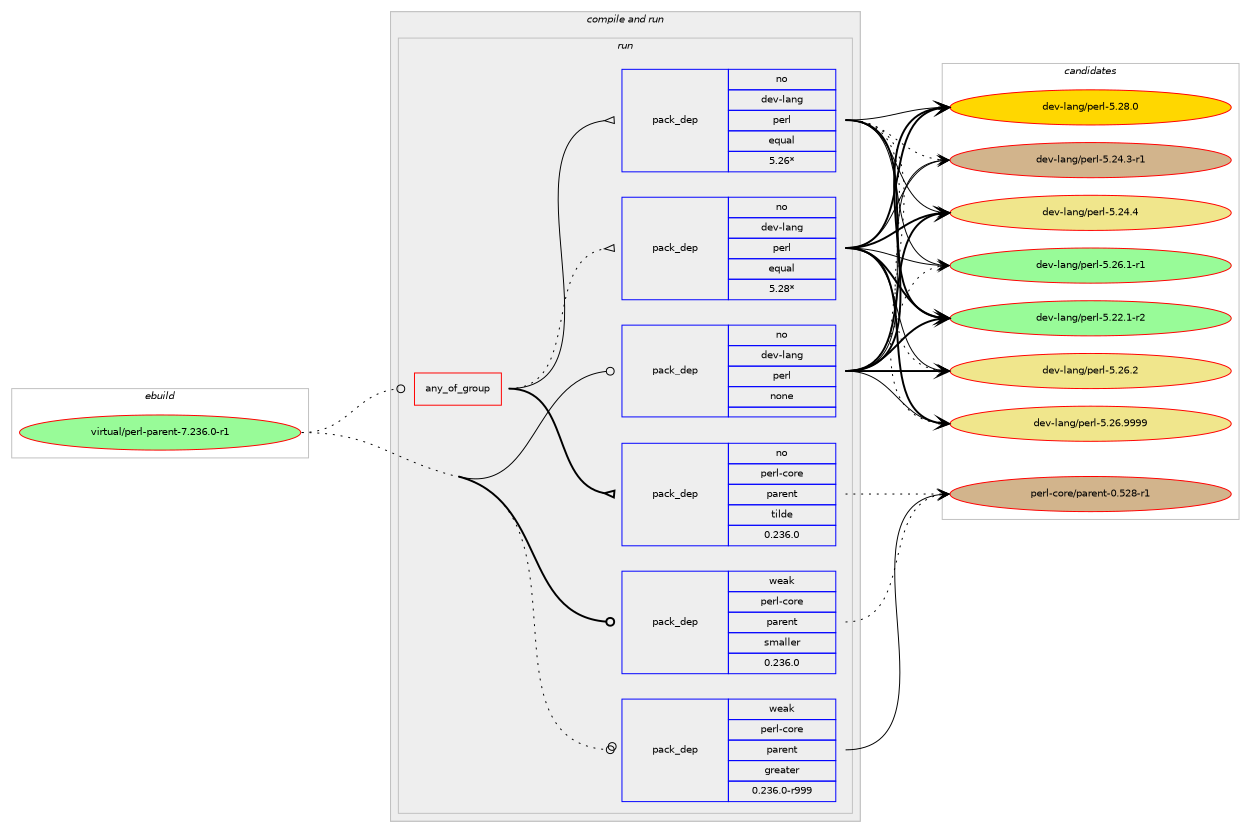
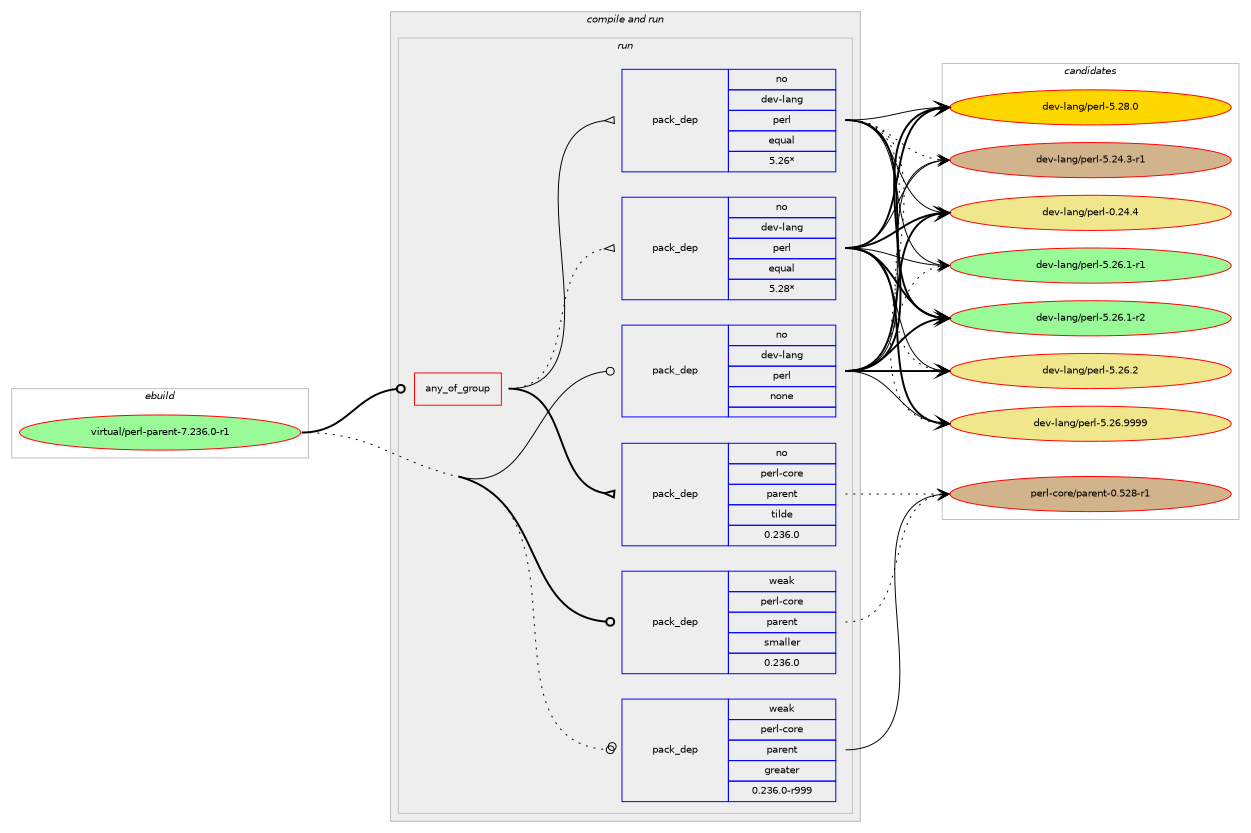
(1091, 213) -> (1091, 213)
(1091, 318) -> (1091, 318)
(350, 413) -> (350, 413)
